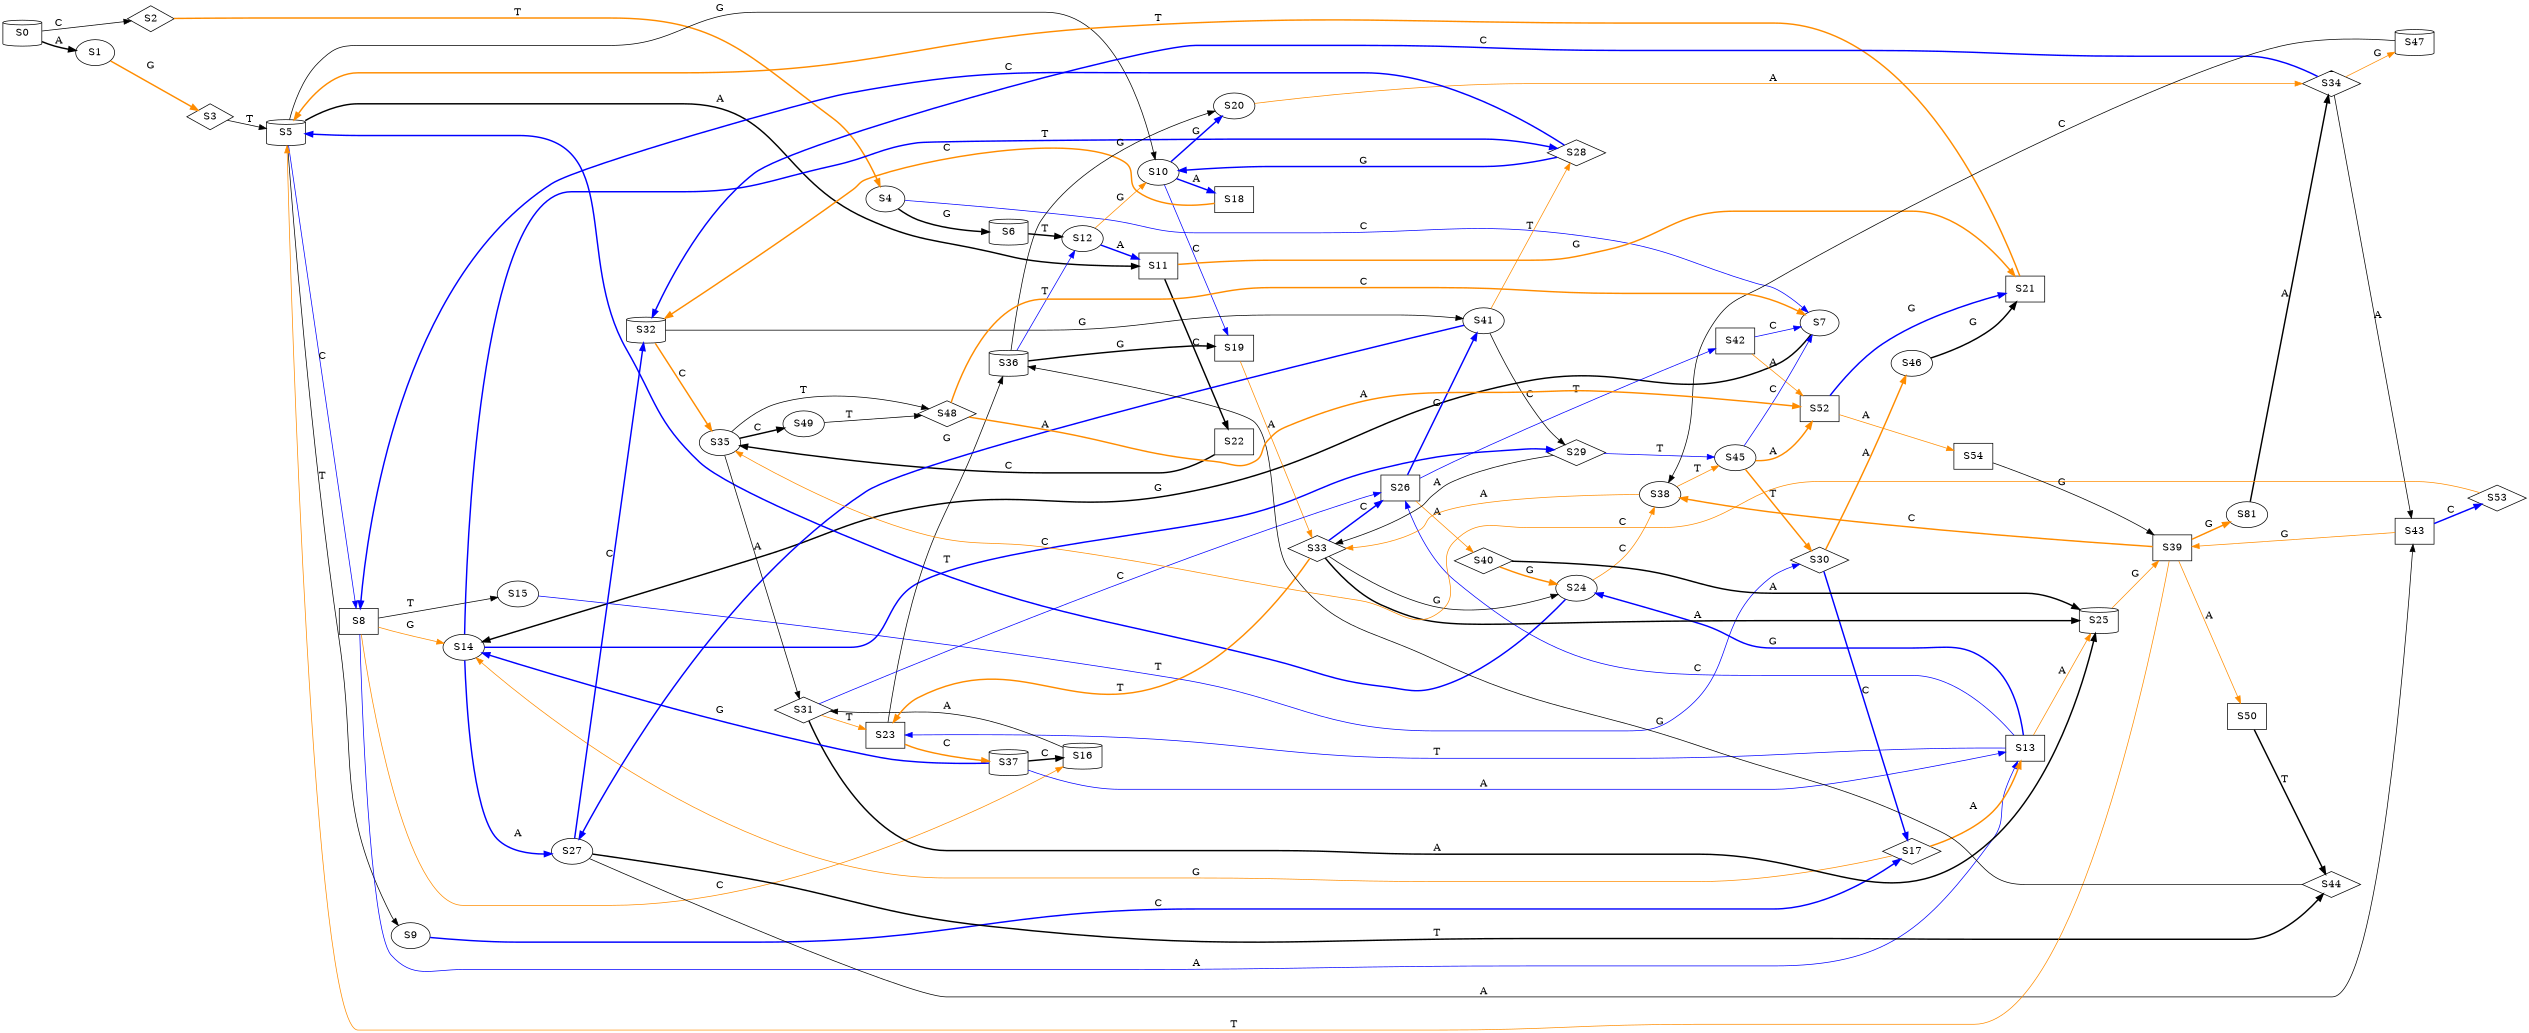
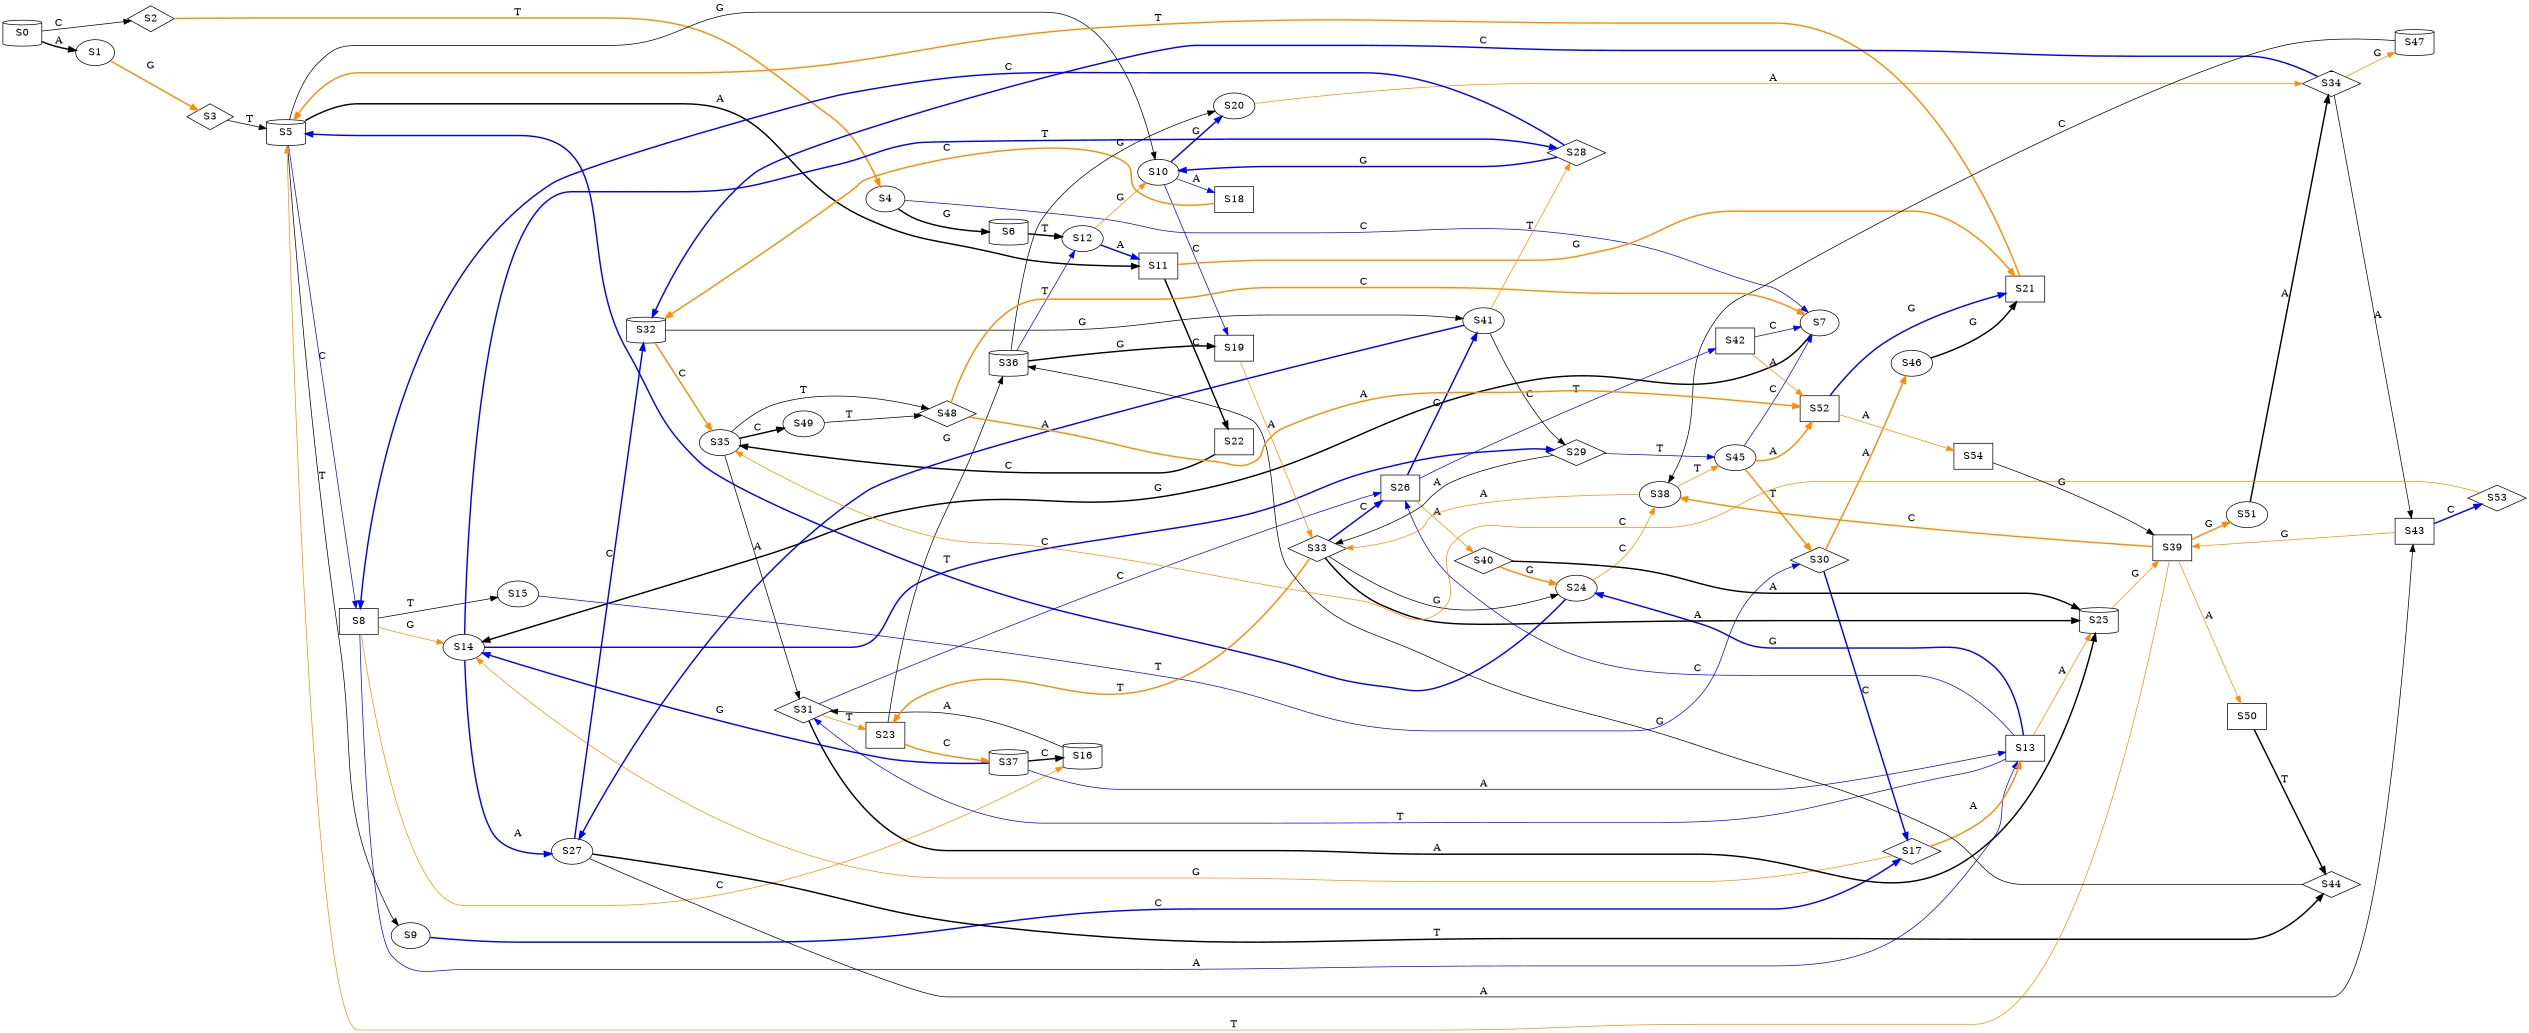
(1192, 184) -> (1192, 184)
(2247, 515) -> (2247, 515)
(1459, 758) -> (1404, 823)
